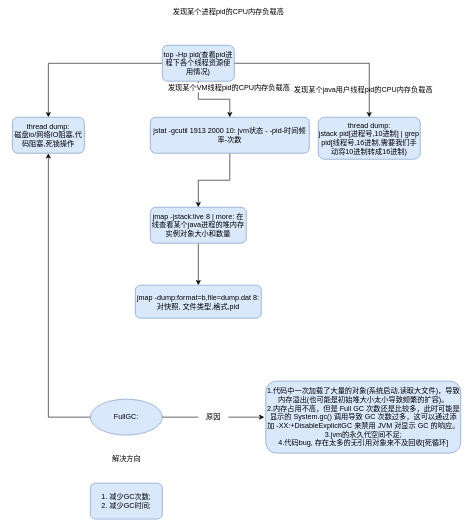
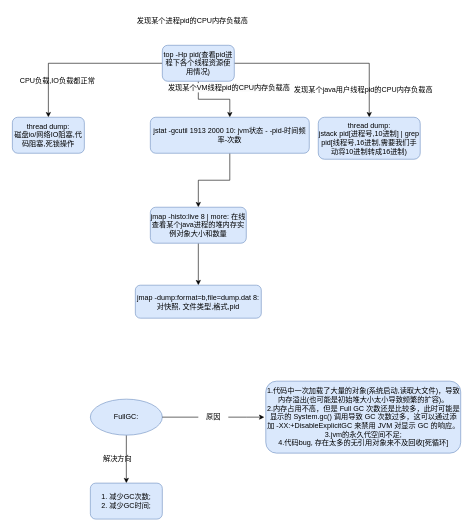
(228, 12) -> (192, 21)
none -> (57, 81)
(198, 225) -> (198, 225)
(48, 288) -> (126, 458)
(126, 459) -> (117, 459)
